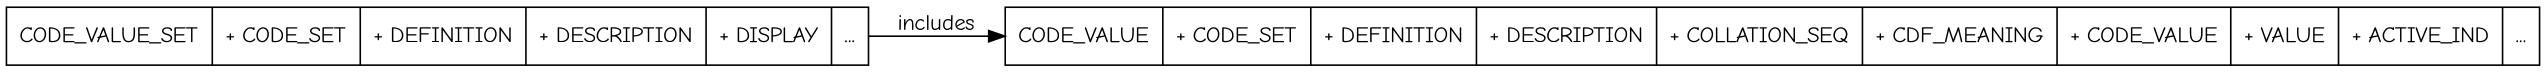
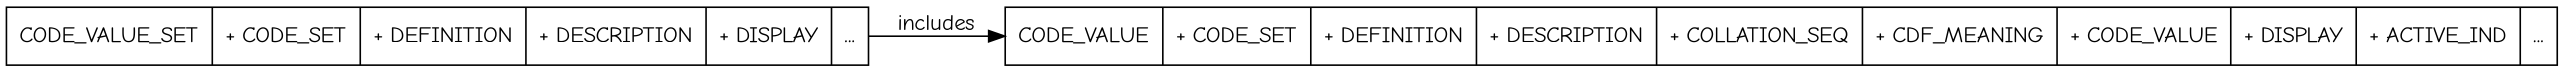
(2285, 35) -> (2293, 35)
